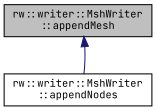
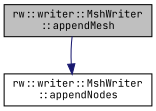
(85, 60) -> (71, 50)
